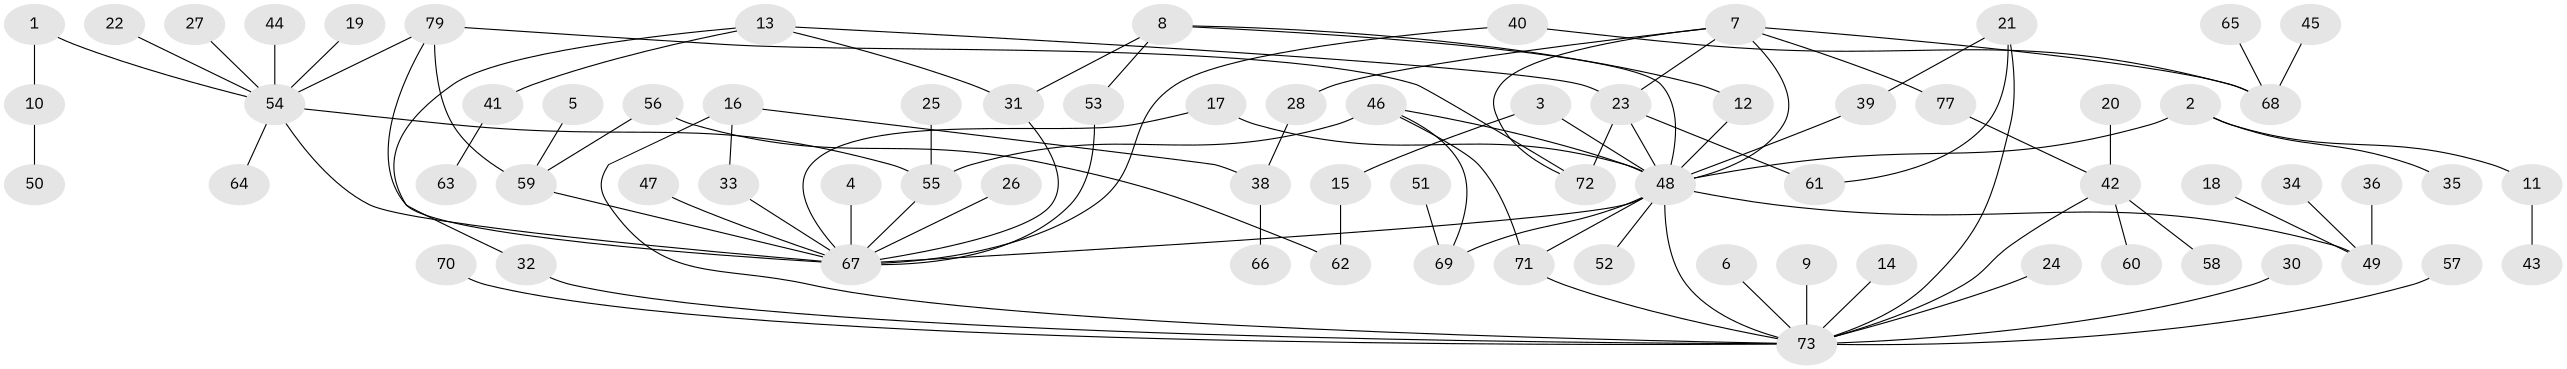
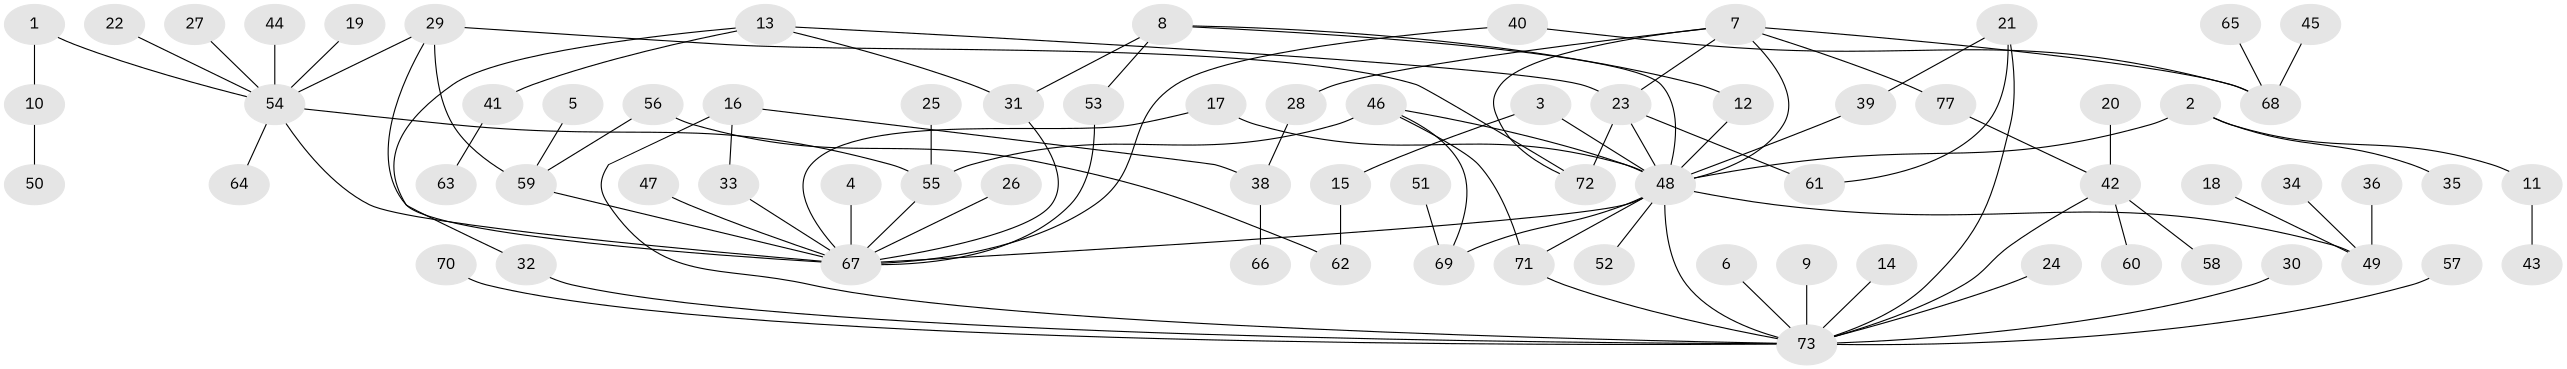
(435, 24) -> (435, 24)
